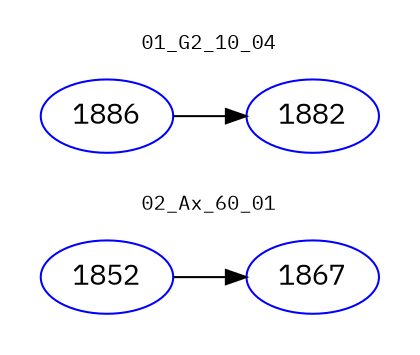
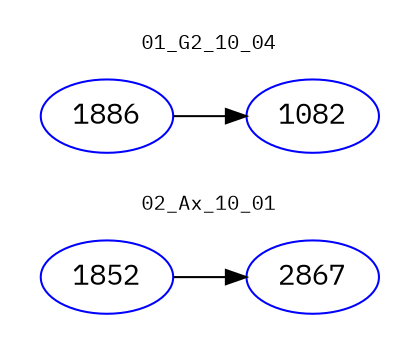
(313, 116) -> (313, 116)
(210, 205) -> (210, 205)
(313, 277) -> (313, 277)
